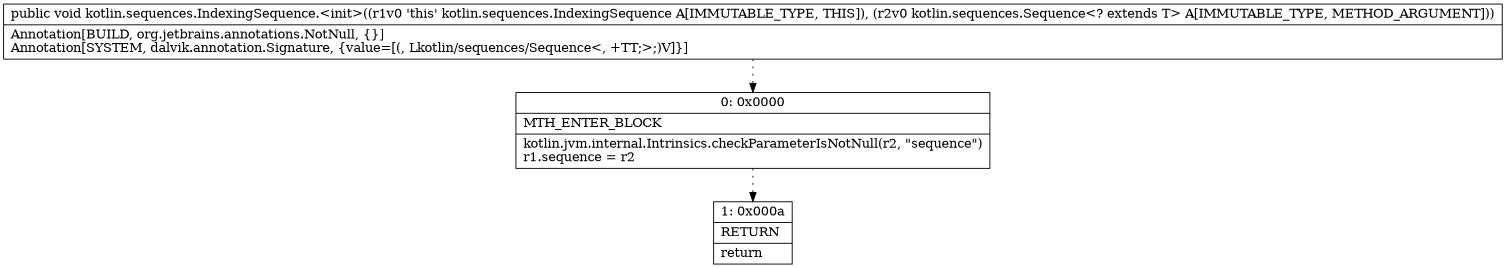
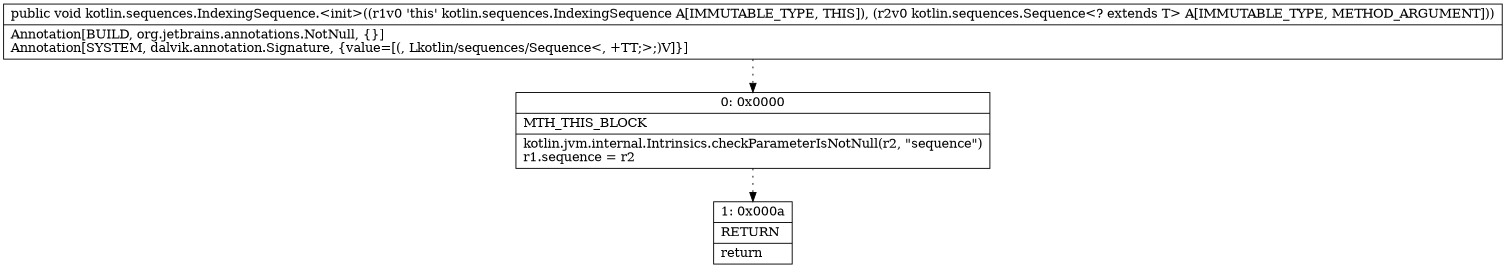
(593, 123) -> (585, 123)
